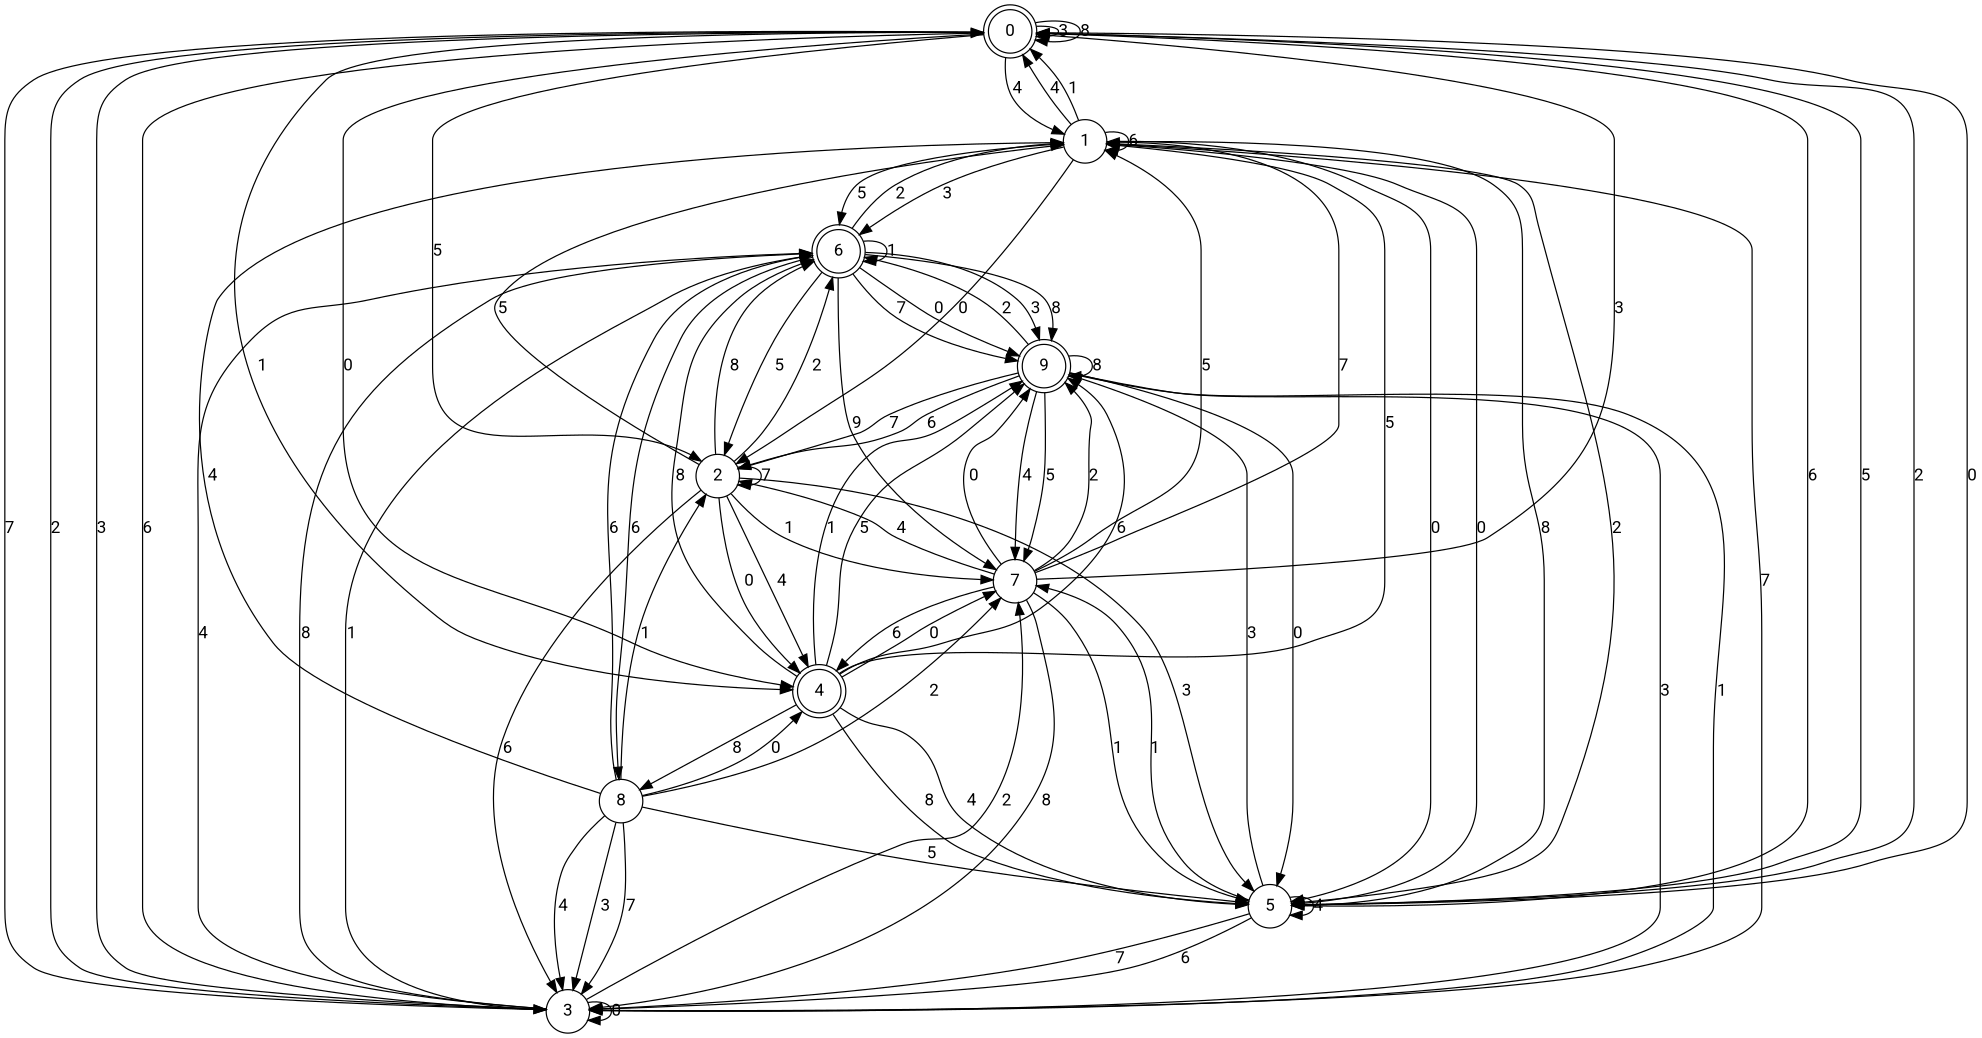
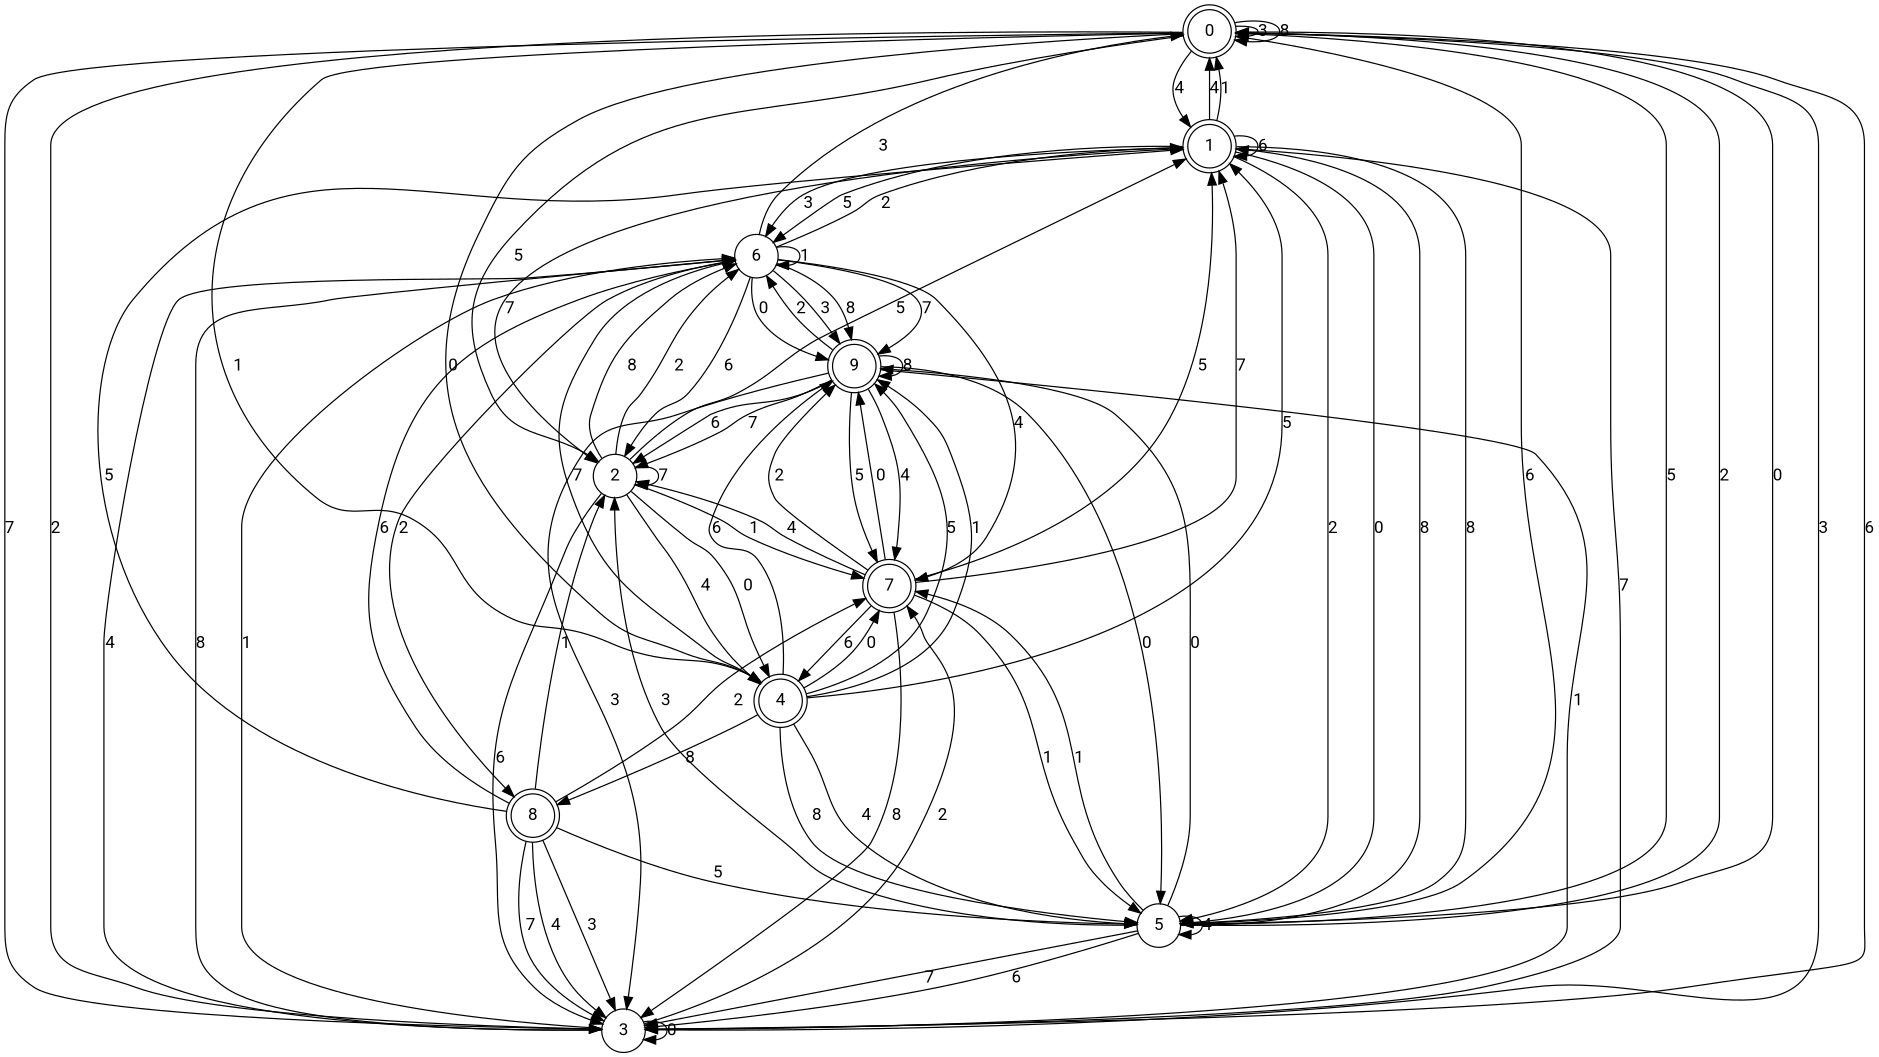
(1085, 141) -> (1210, 146)
(839, 251) -> (756, 256)
(1614, 299) -> (941, 93)
(963, 309) -> (510, 309)
(779, 366) -> (729, 366)
(857, 424) -> (1019, 424)
(213, 476) -> (109, 476)
(680, 476) -> (578, 476)
(636, 529) -> (404, 529)
(1481, 529) -> (1425, 529)
(1015, 581) -> (889, 586)
(1095, 586) -> (776, 835)
(1252, 634) -> (1195, 643)
(723, 769) -> none
(621, 801) -> (533, 816)
(1760, 913) -> (1620, 880)
